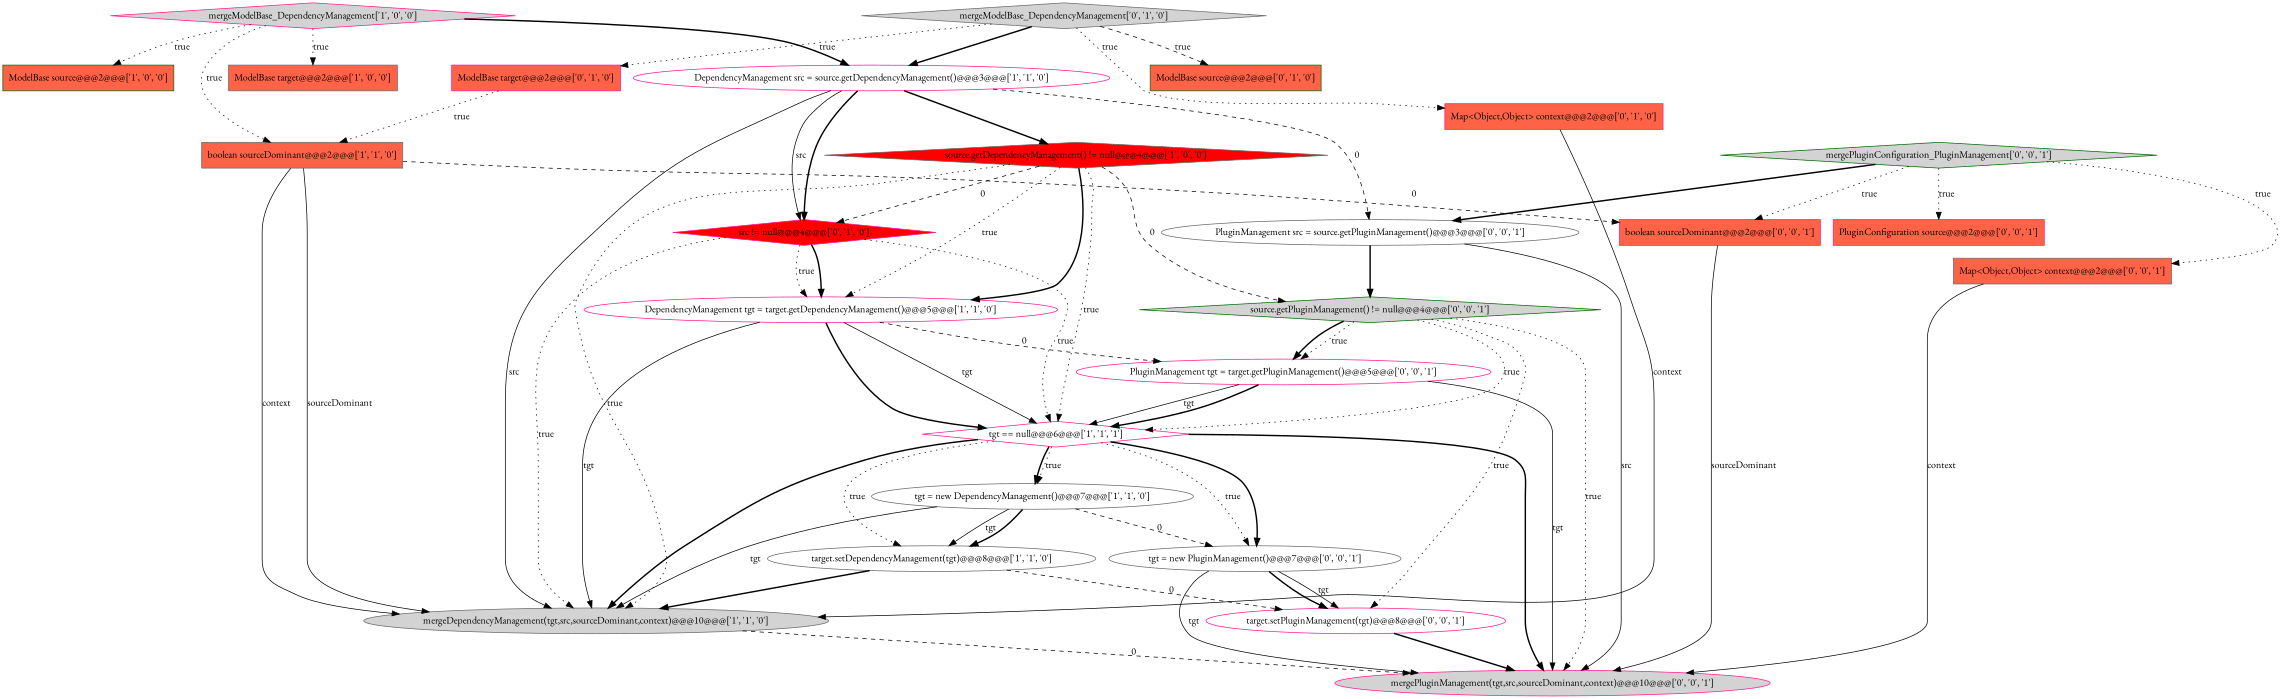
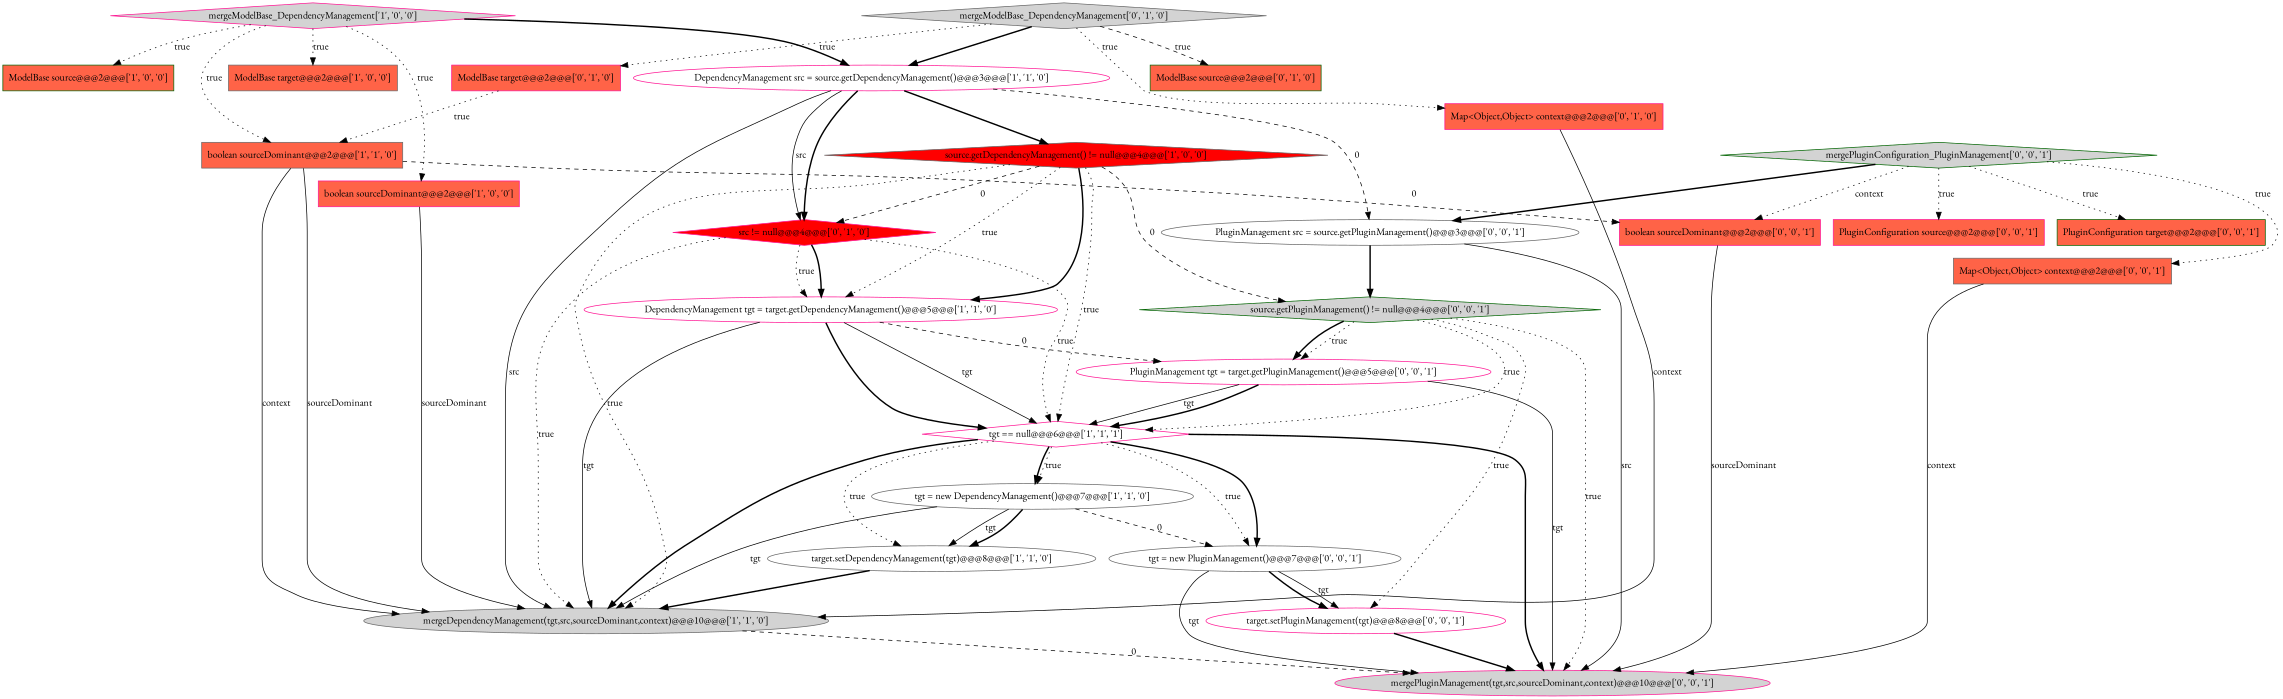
none -> (419, 194)
(1869, 194) -> (1869, 194)
none -> (2161, 232)
(1141, 589) -> none
